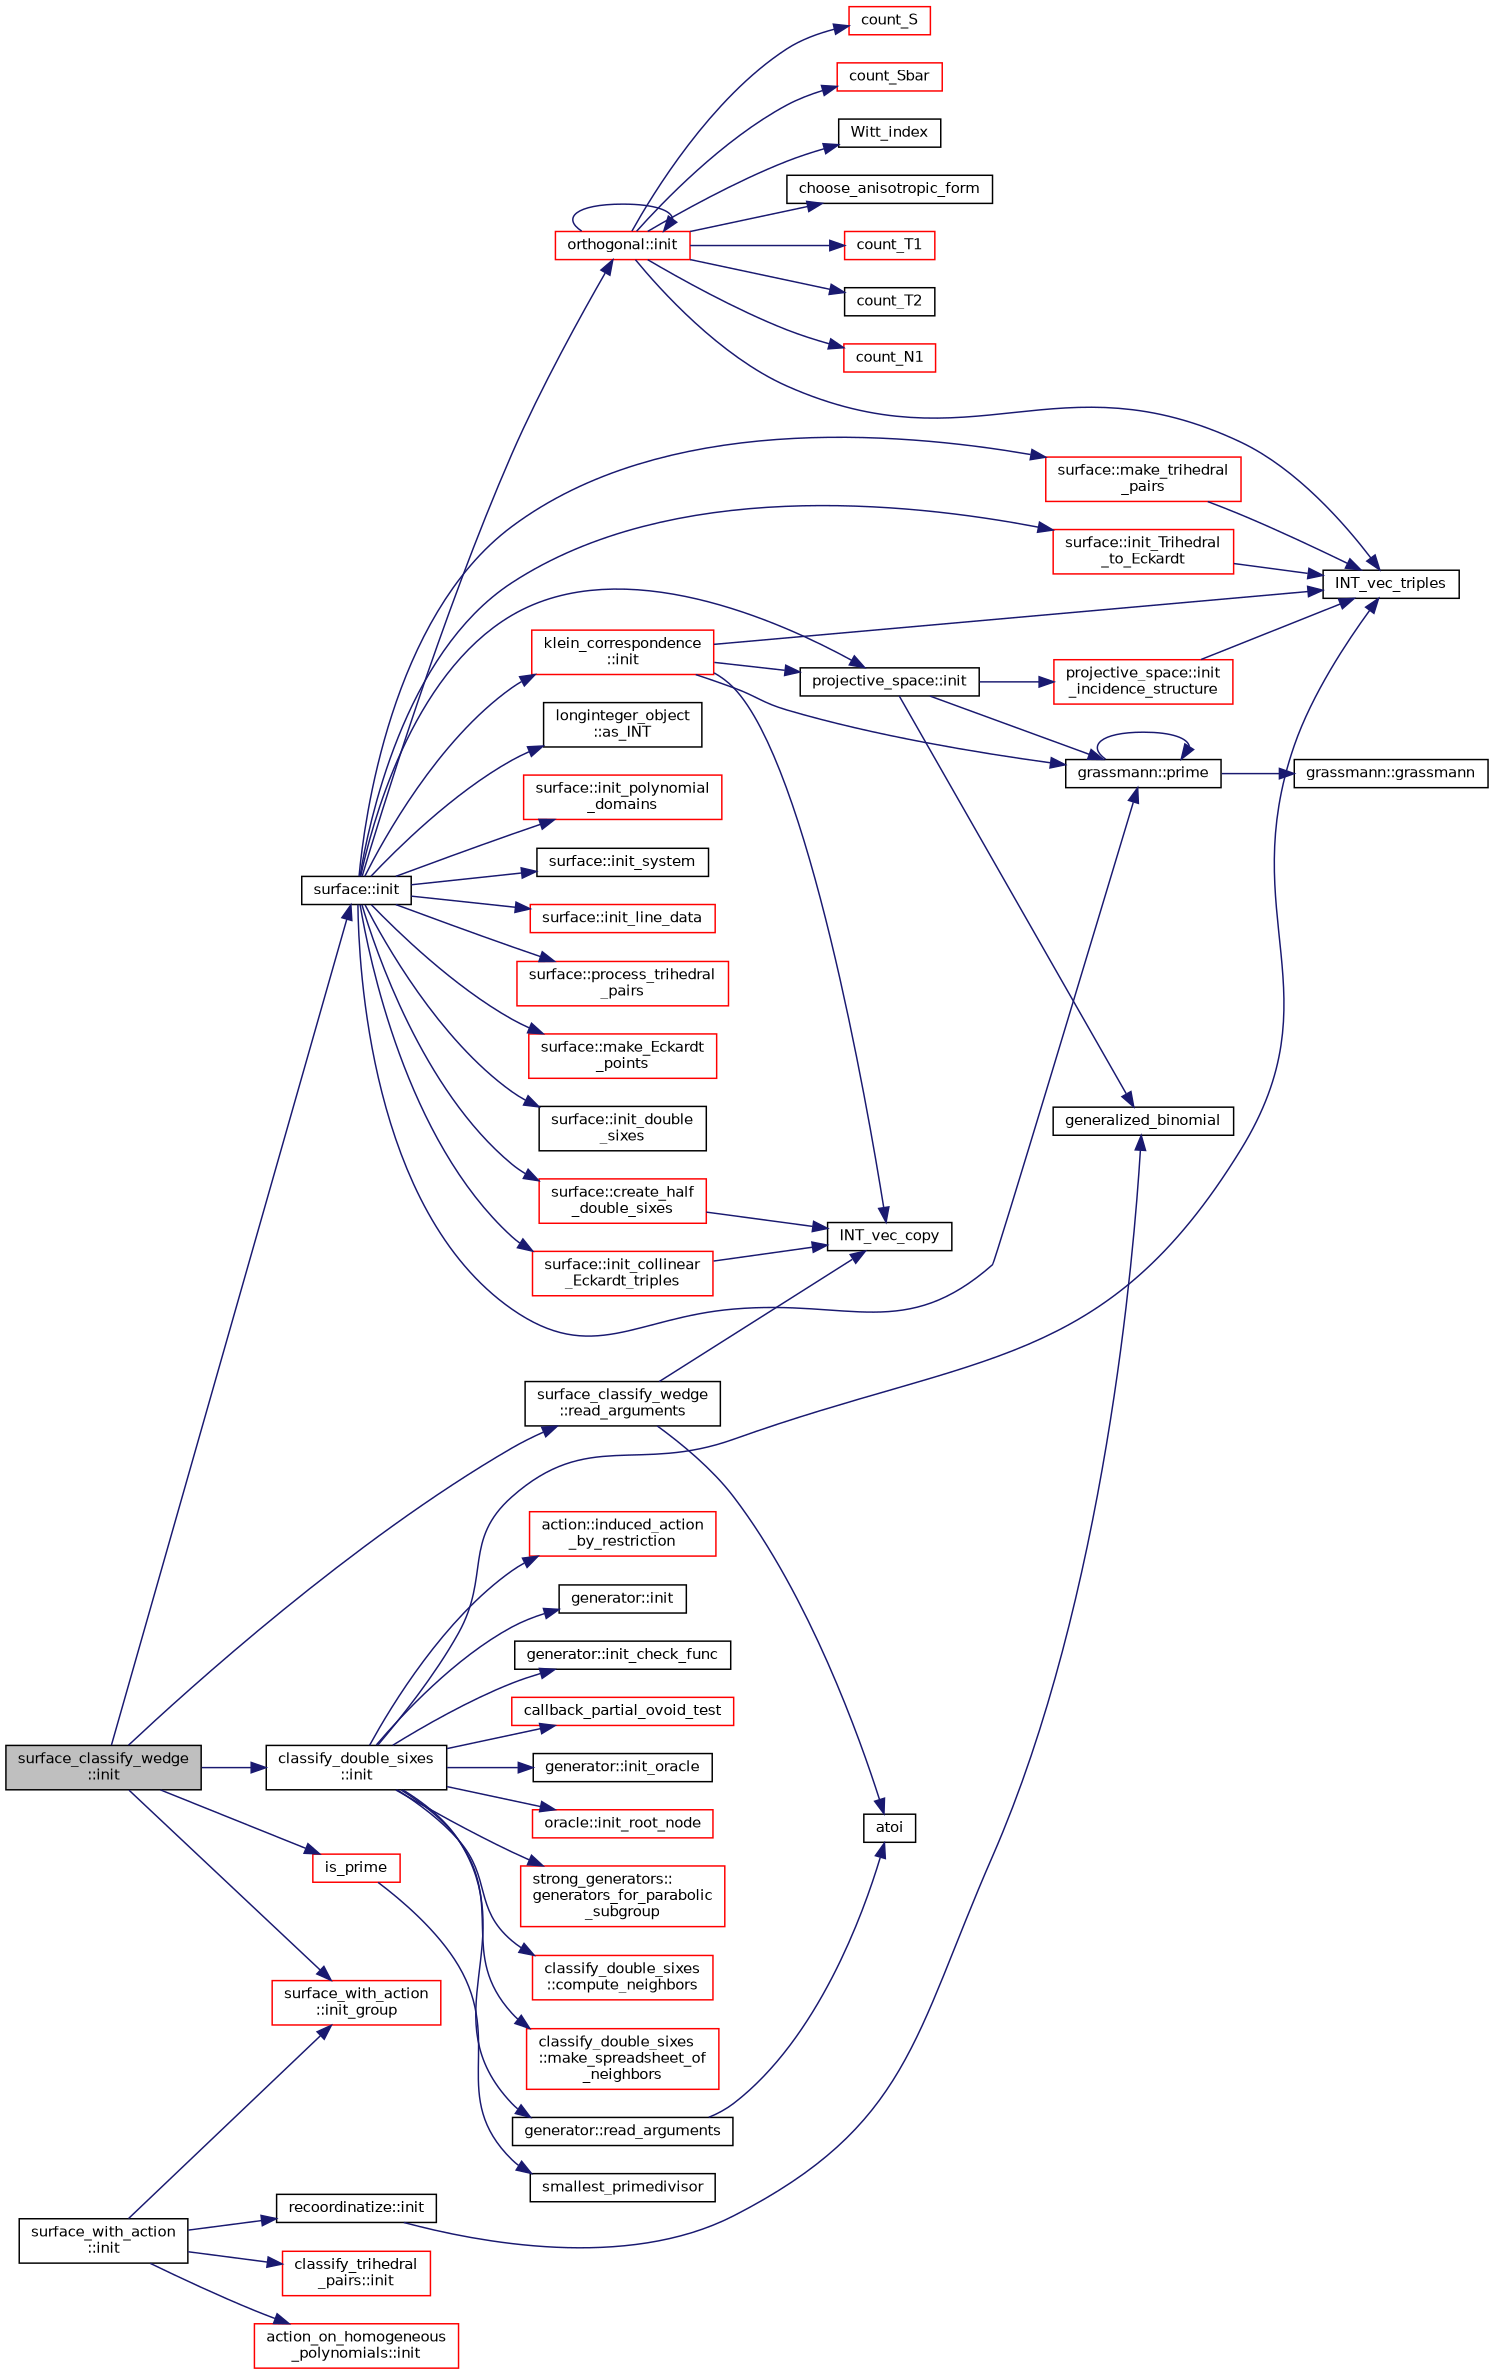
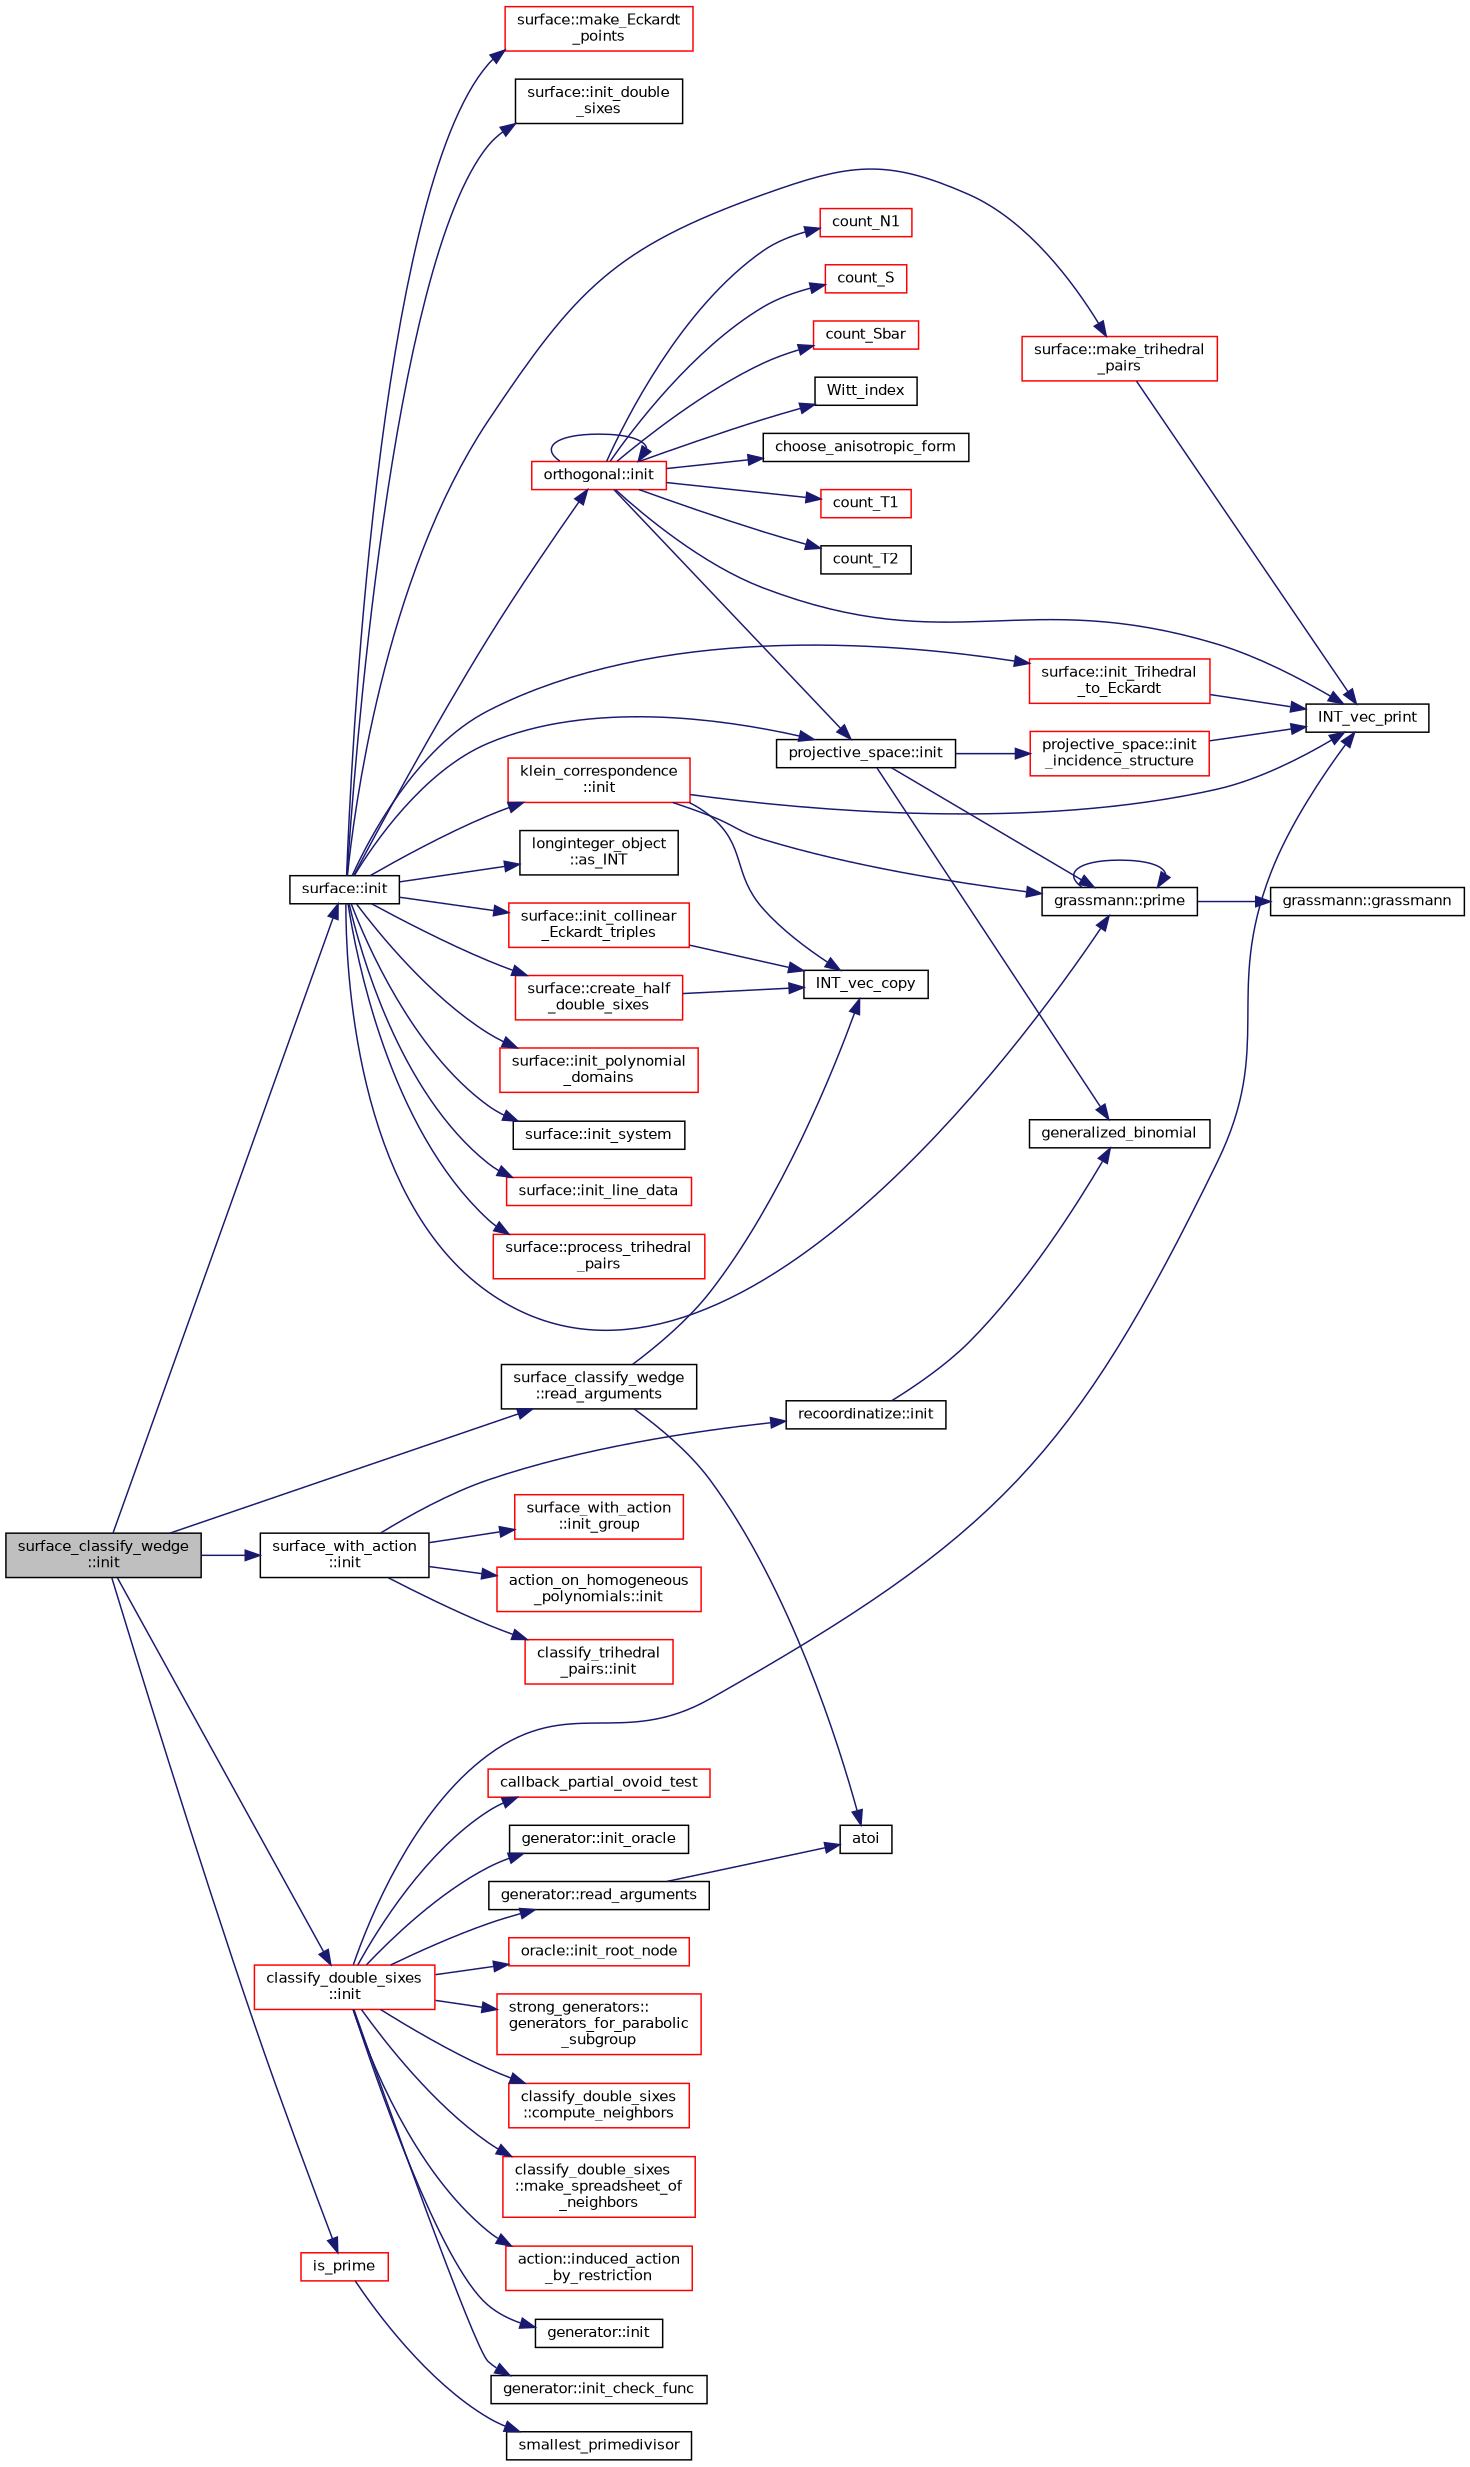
(1391, 584) -> (1367, 718)
(750, 666) -> (727, 609)
(356, 1768) -> (345, 1987)
(225, 1880) -> (223, 1555)
